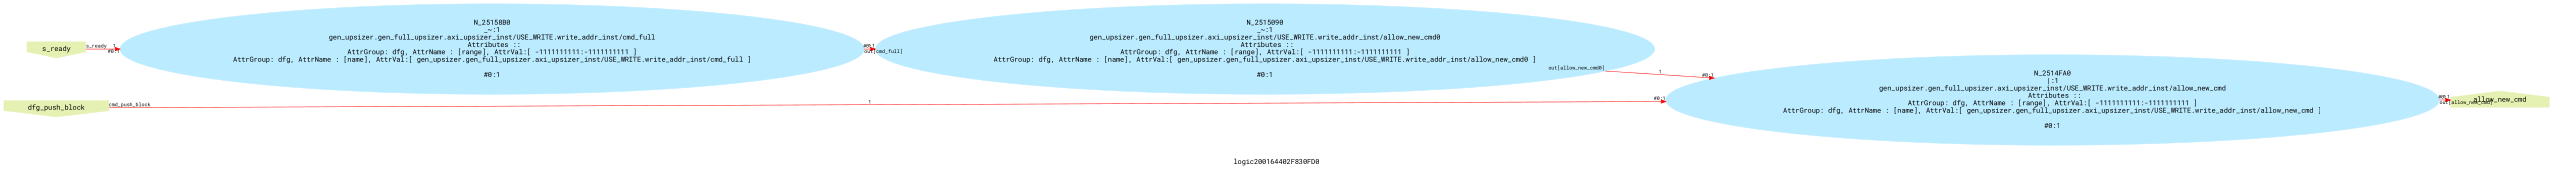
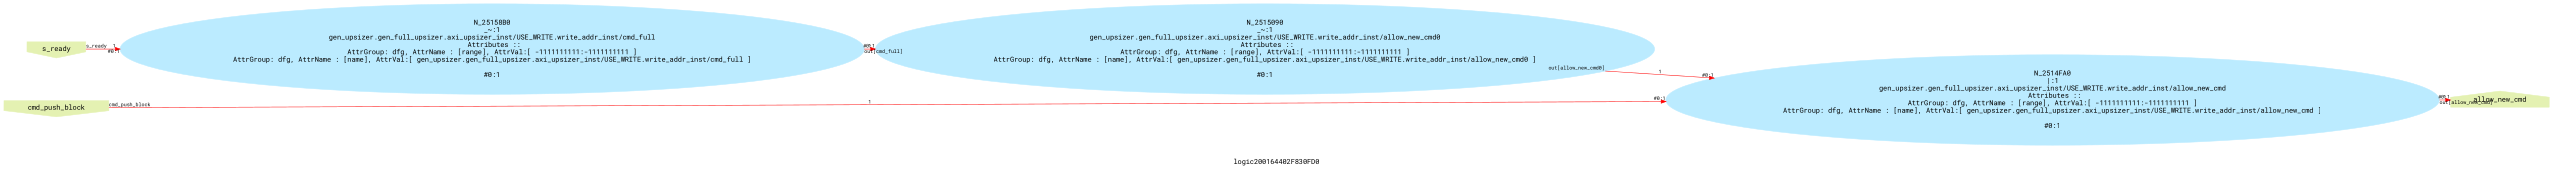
(56, 108) -> (56, 108)
